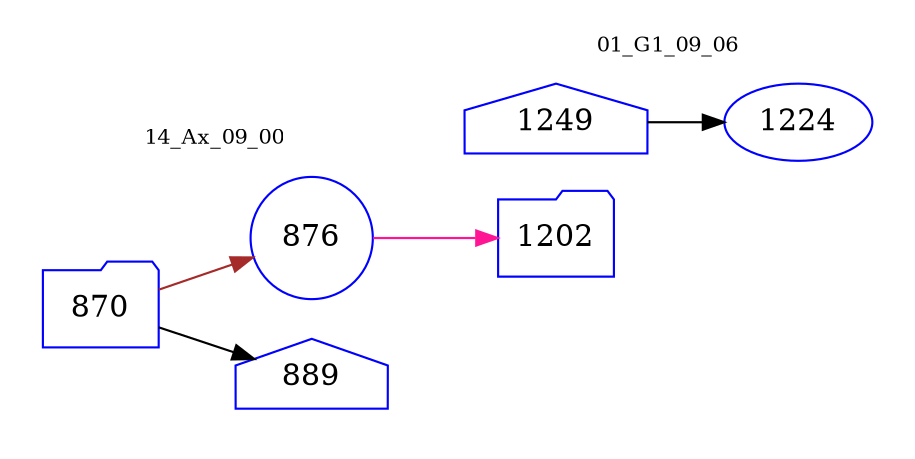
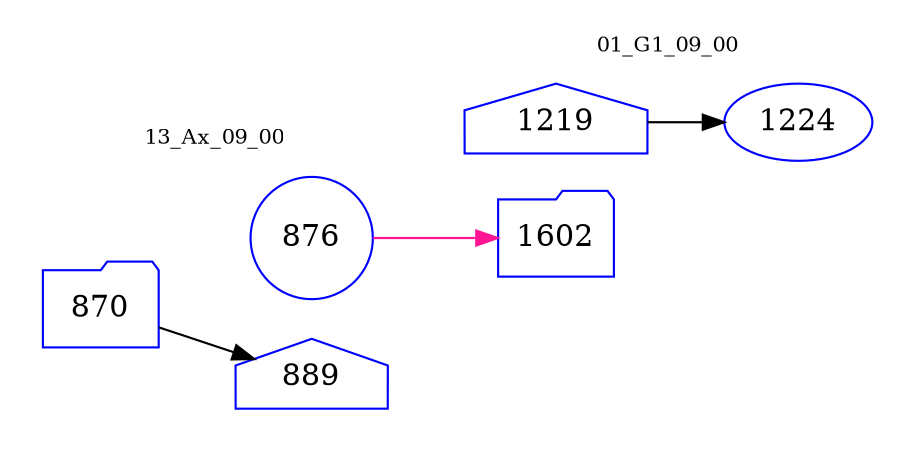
(668, 46) -> (668, 46)
(556, 122) -> (556, 122)
(215, 138) -> (215, 138)
(556, 238) -> (556, 238)
(196, 277) -> none
